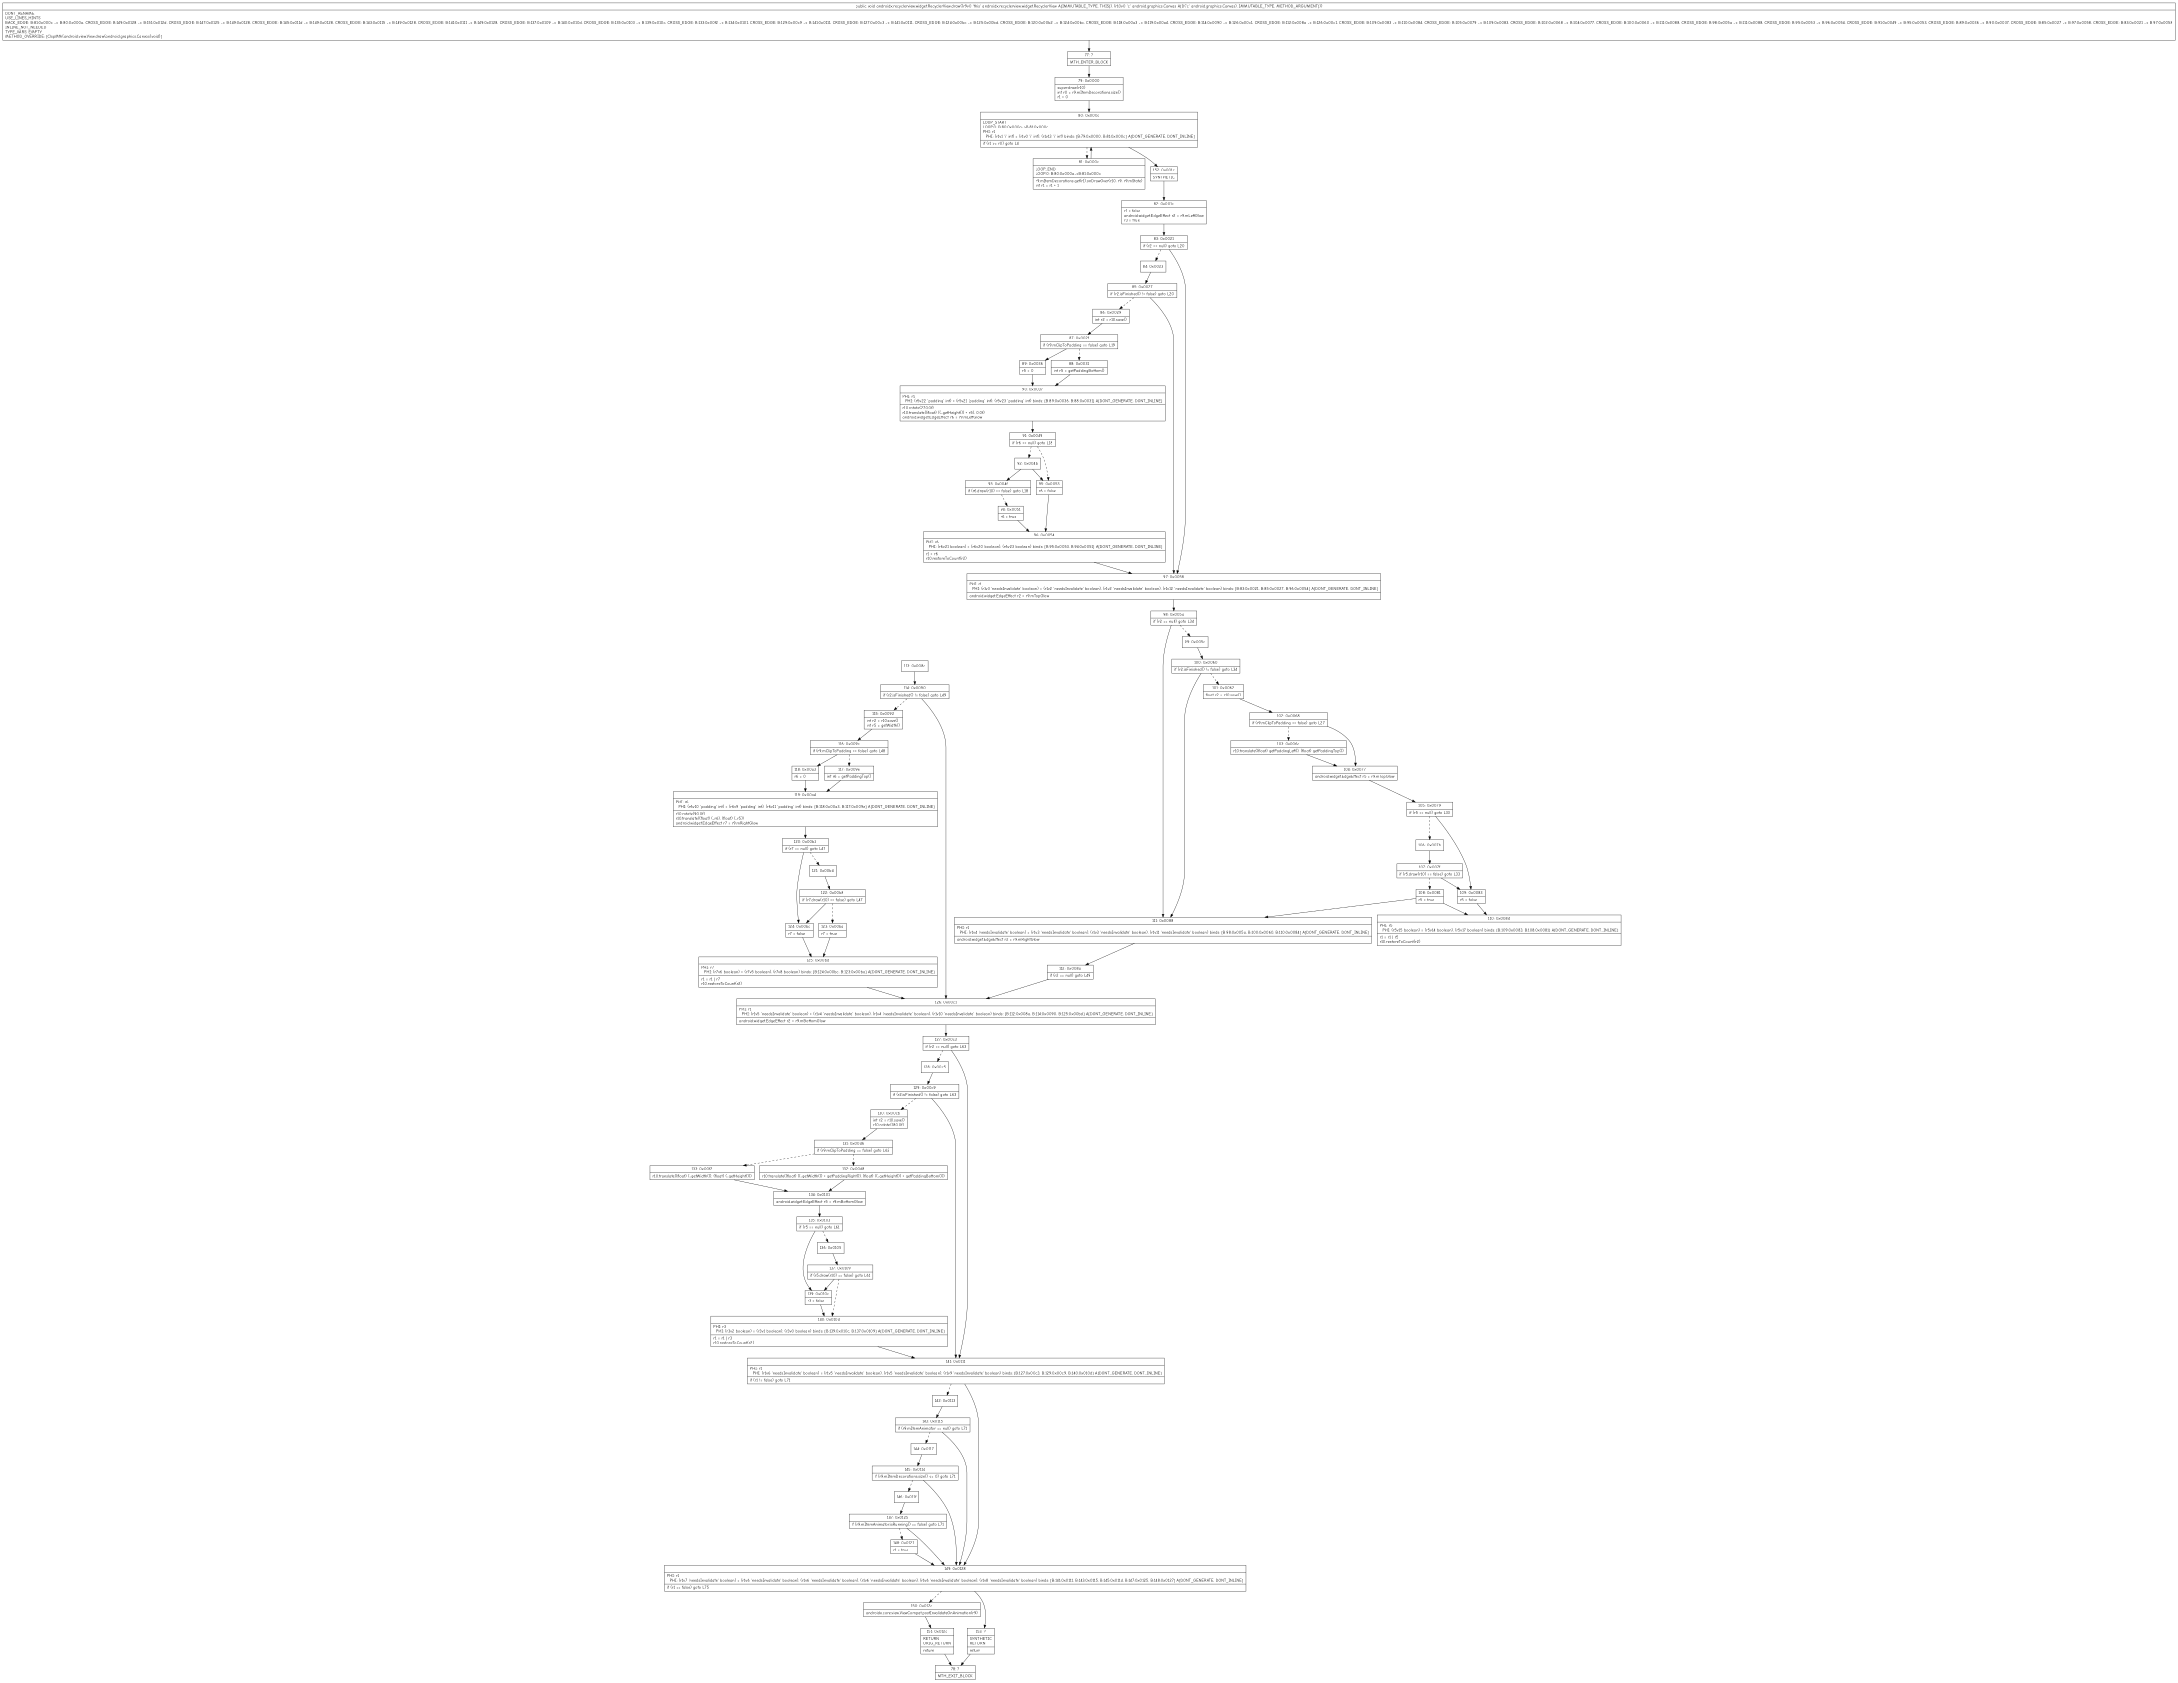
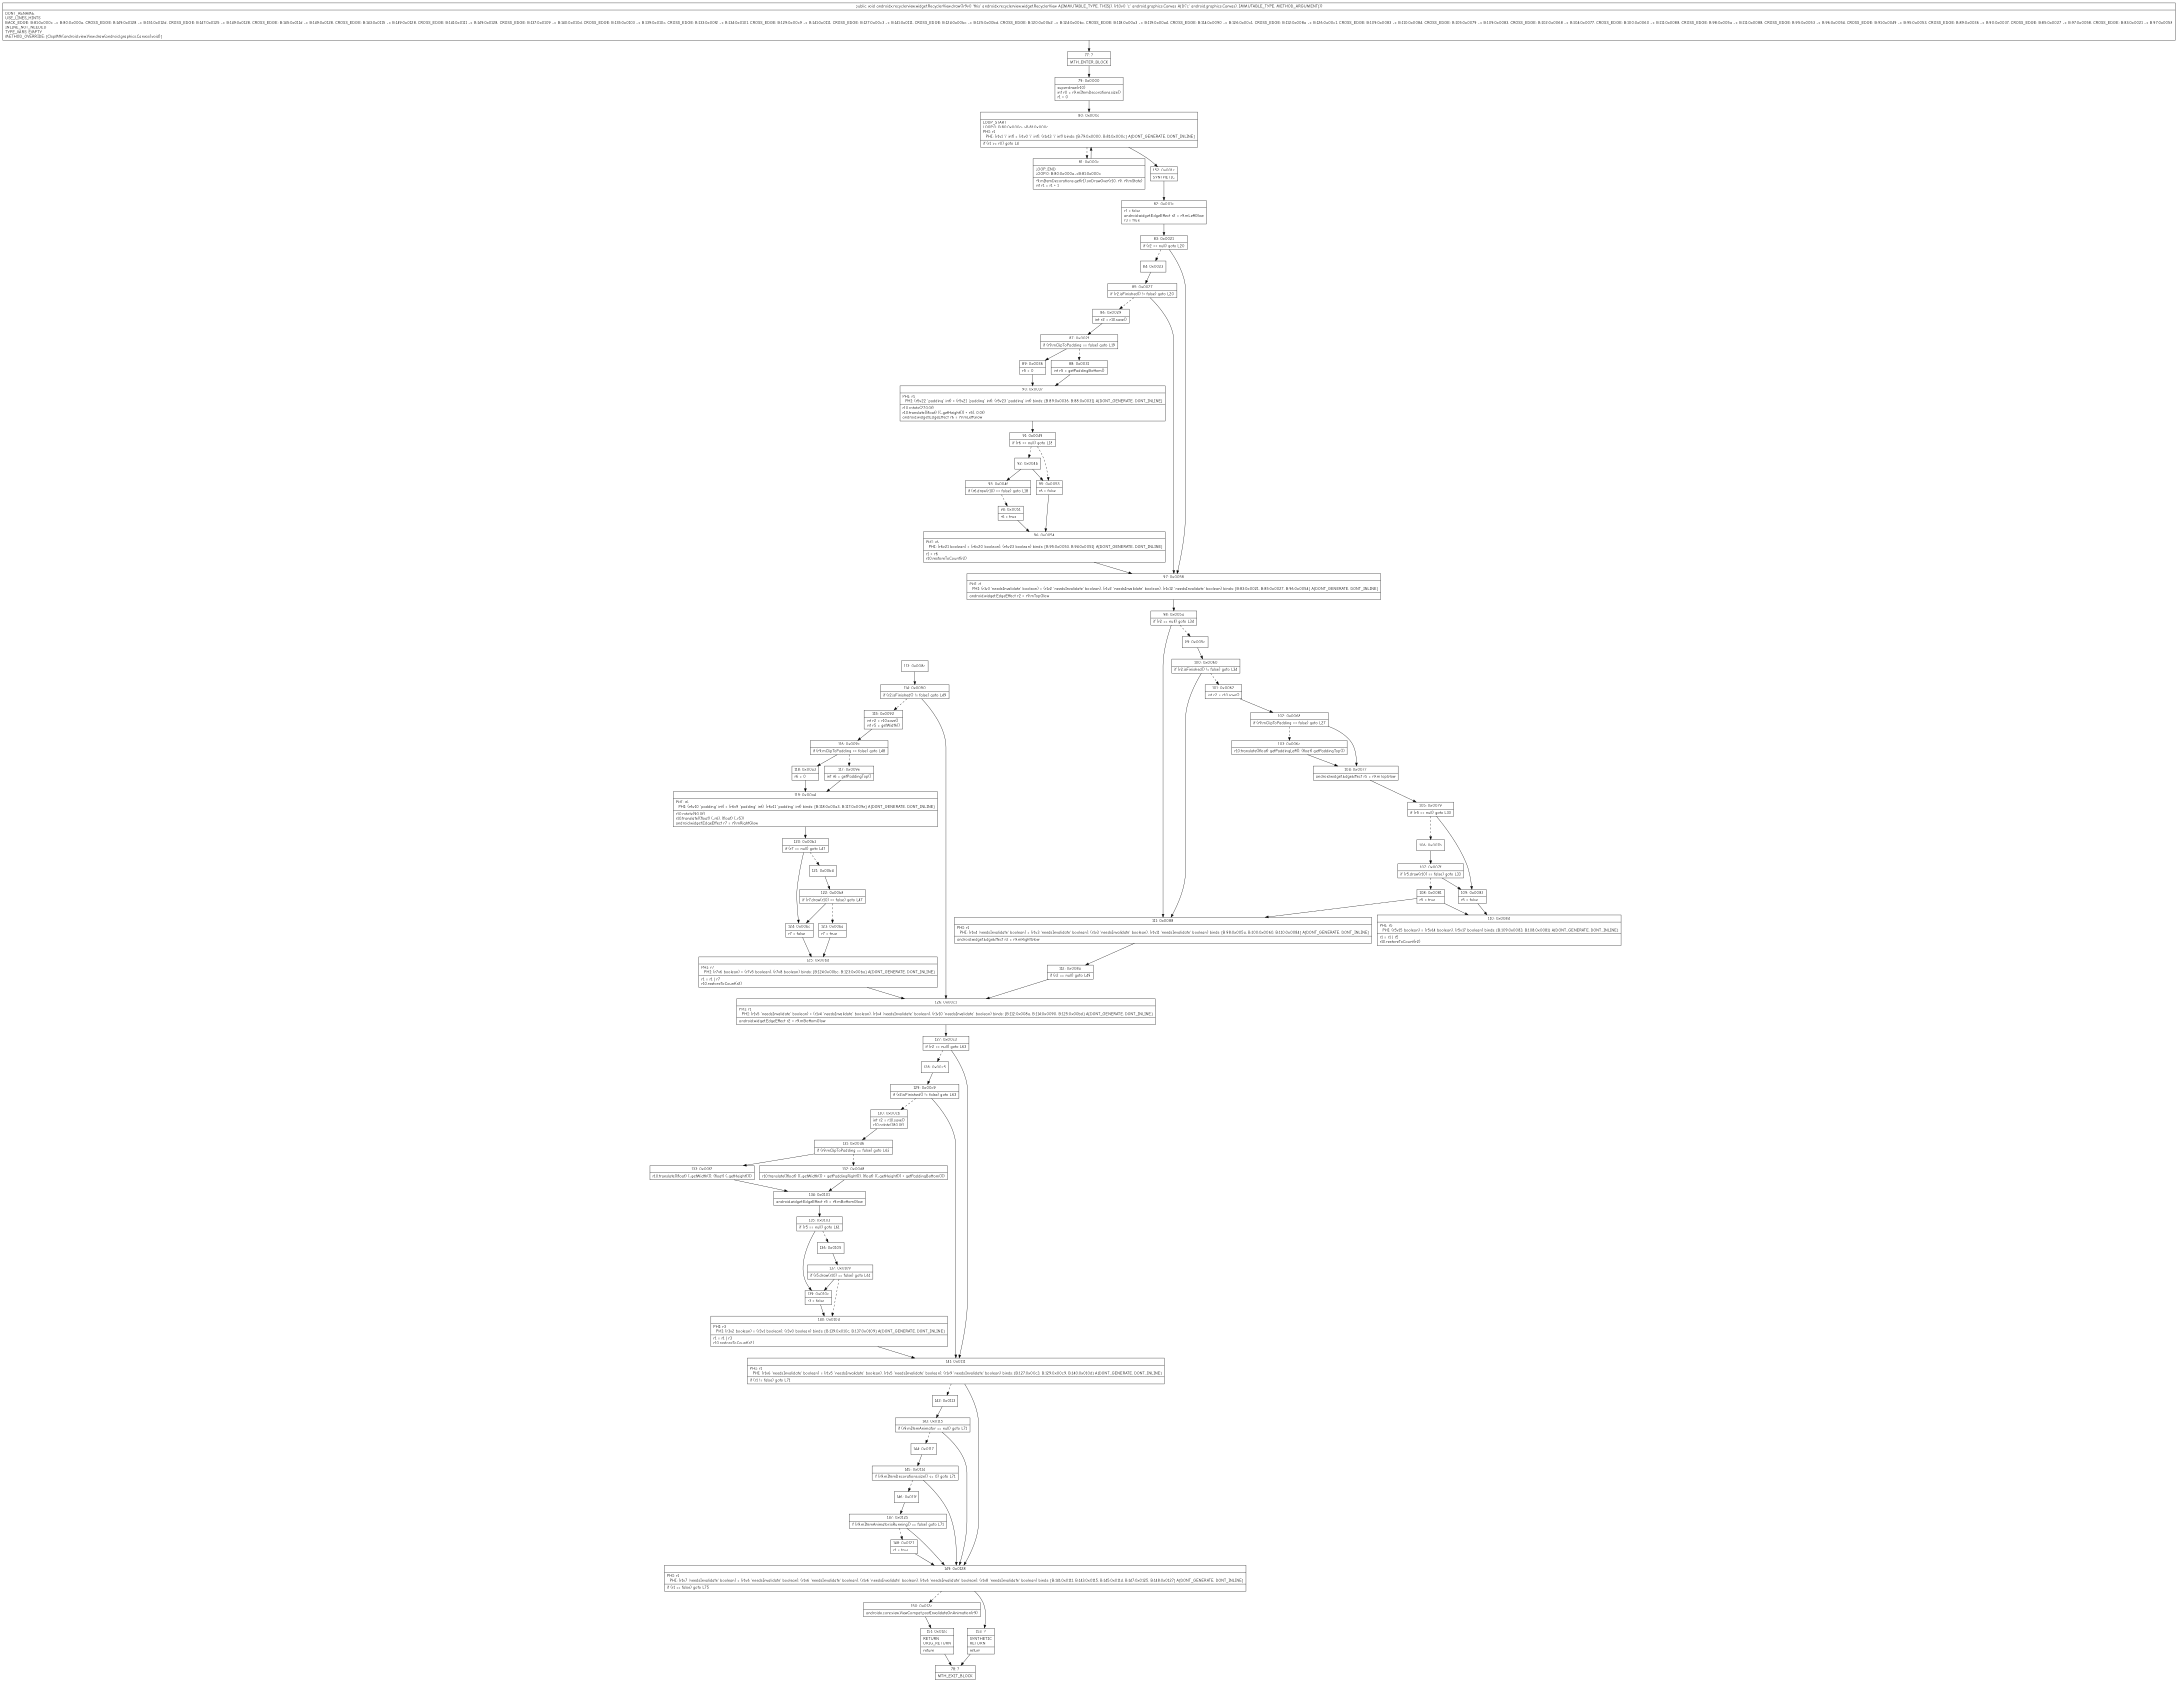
(1223, 695) -> (1223, 695)
(780, 1160) -> (780, 1160)
